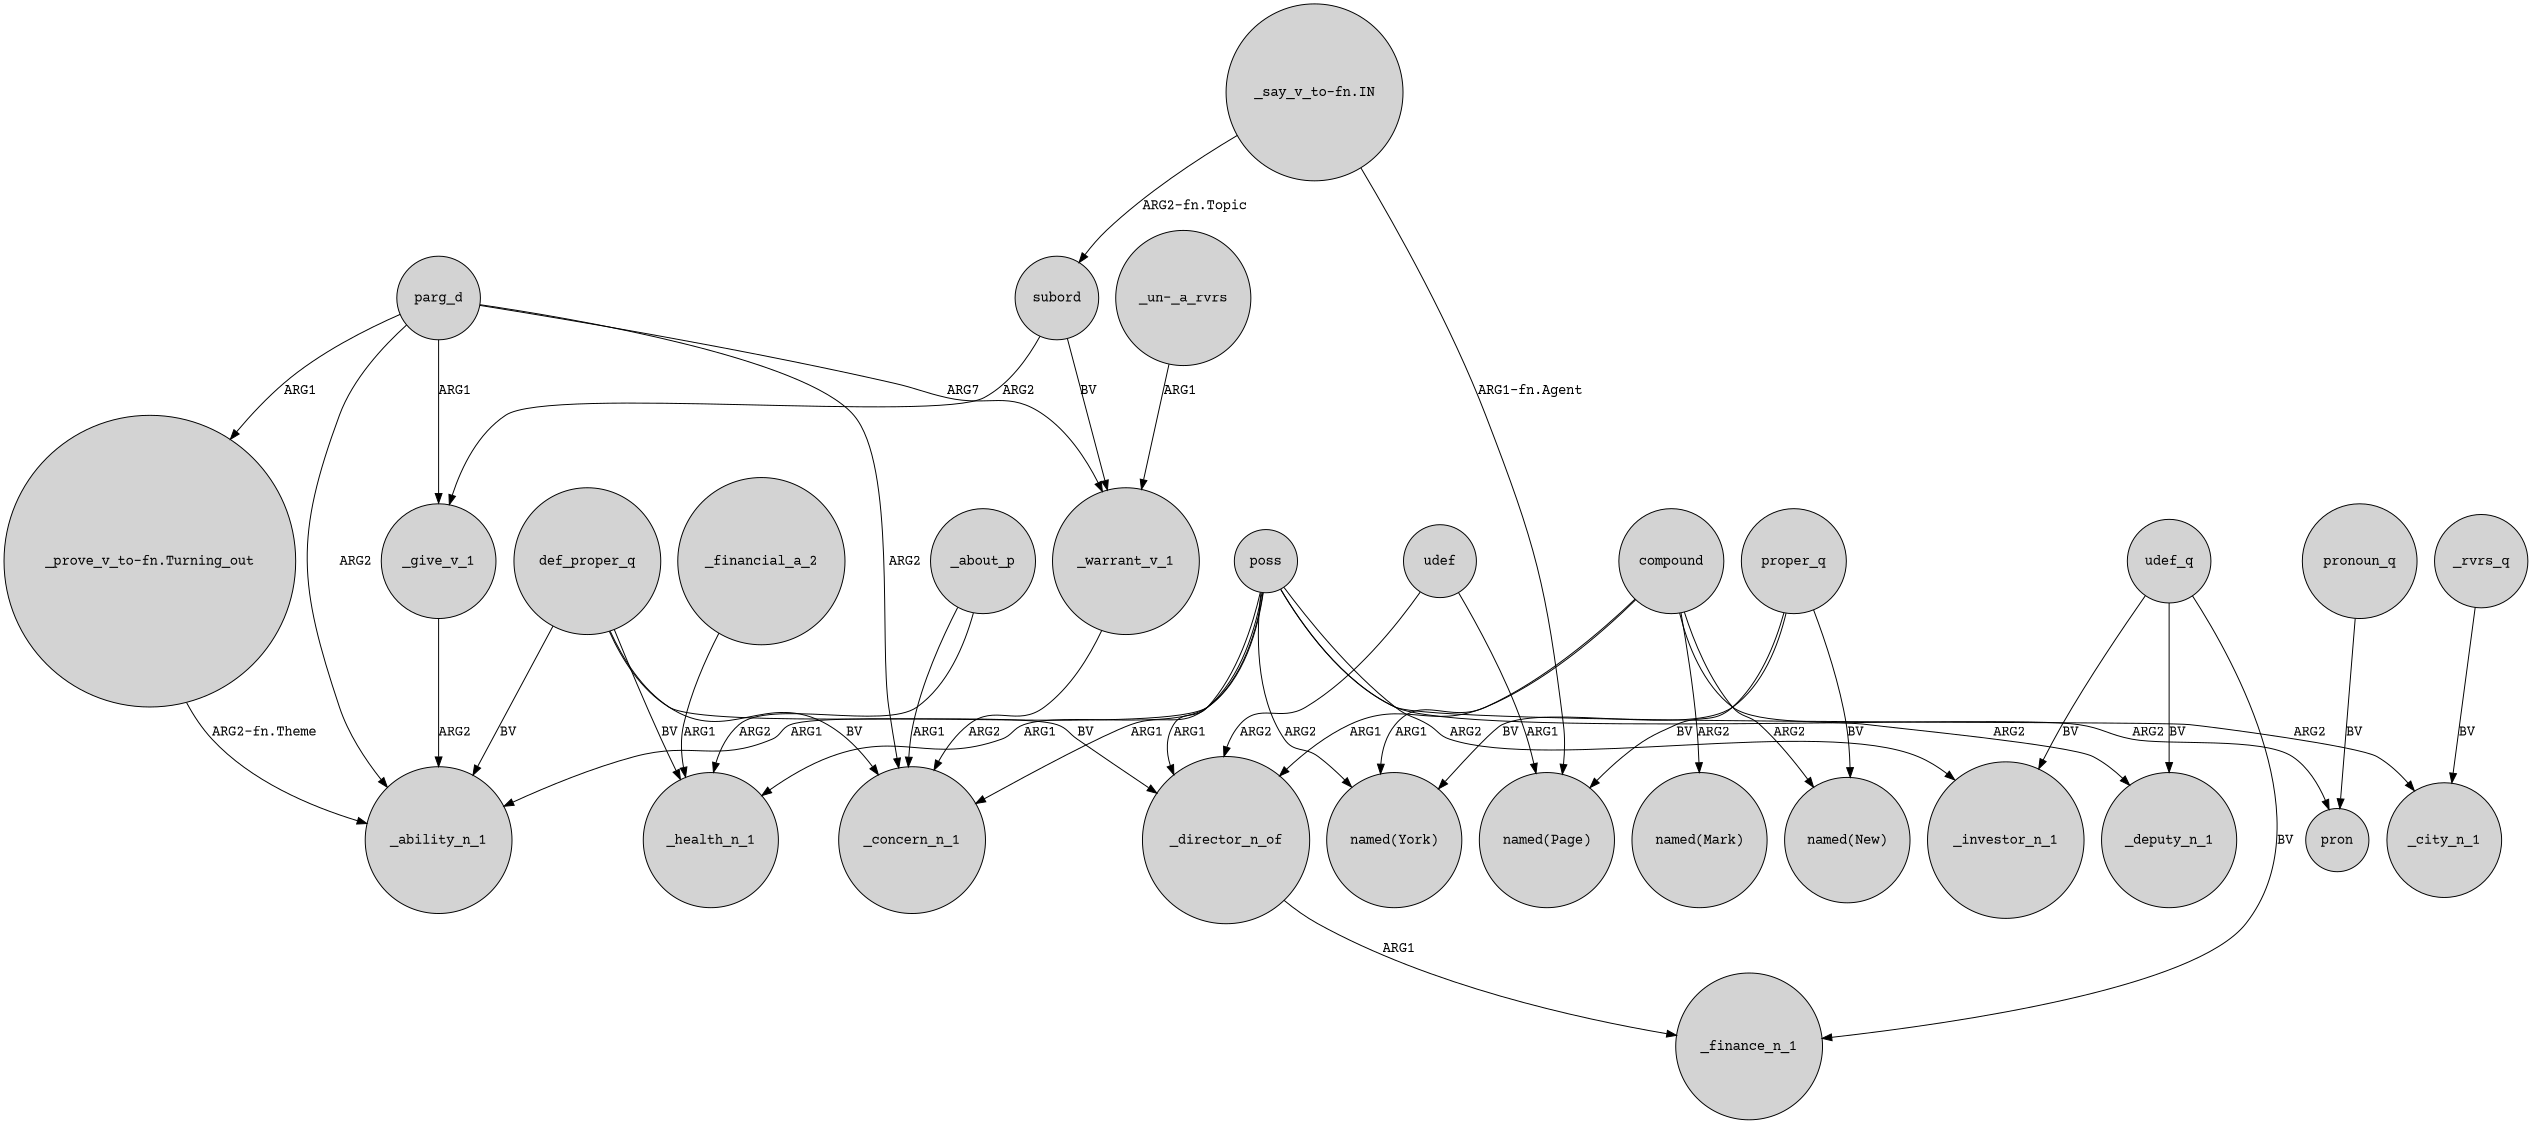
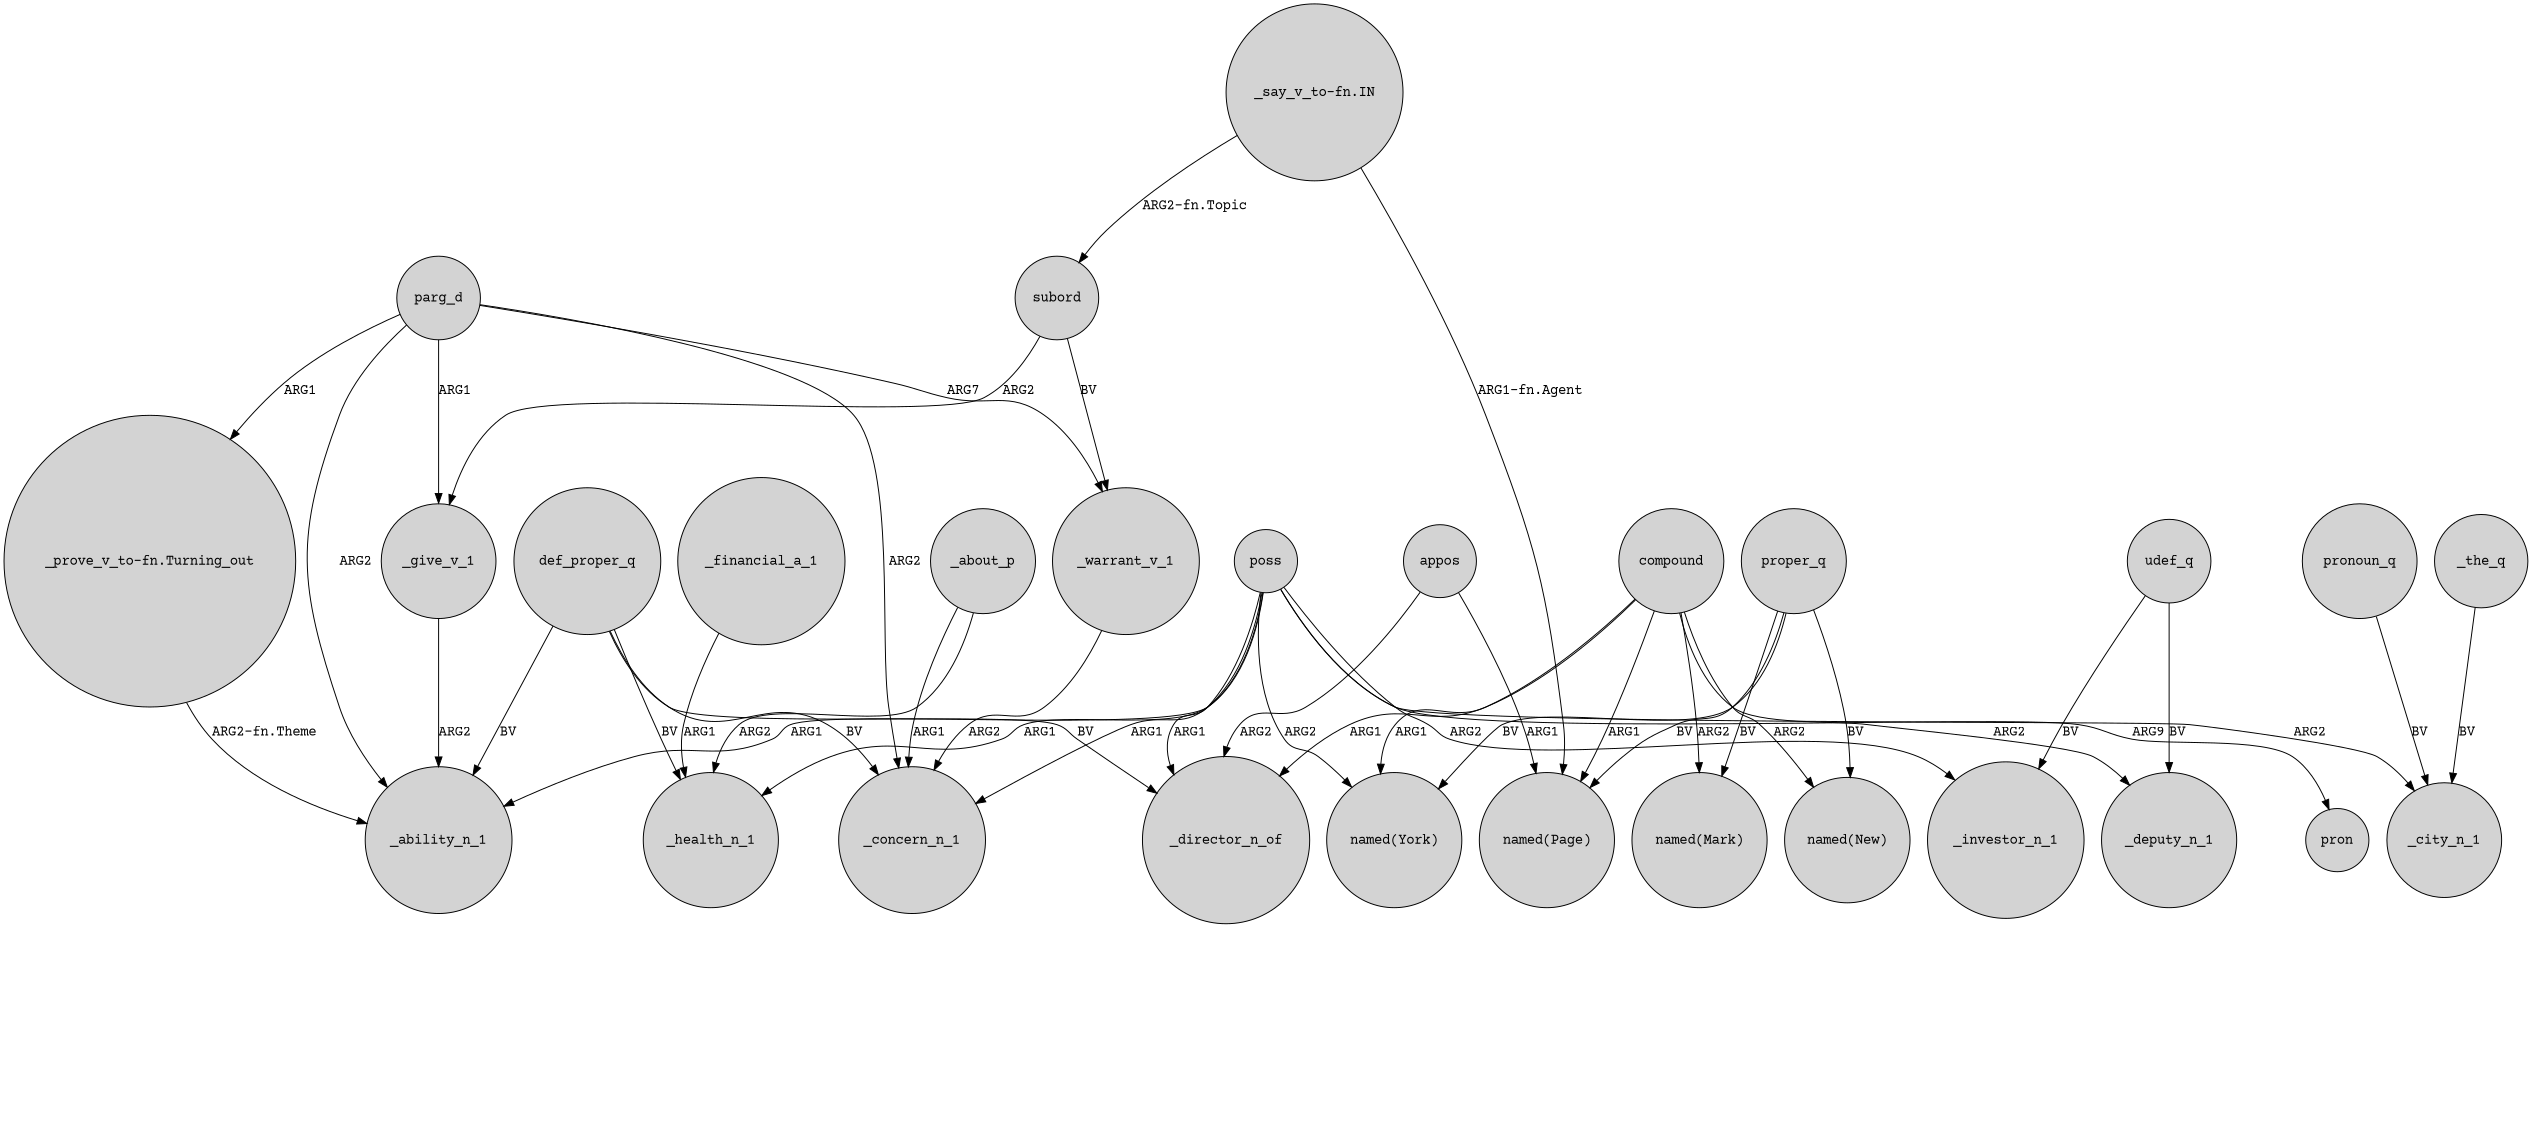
(1183, 298) -> none
(761, 561) -> (761, 561)
(1440, 561) -> (1440, 561)
(2481, 561) -> (2481, 561)
none -> (1623, 693)
none -> (1746, 705)
(2348, 709) -> (2401, 696)
(2149, 732) -> (2149, 732)
(1749, 1046) -> none
